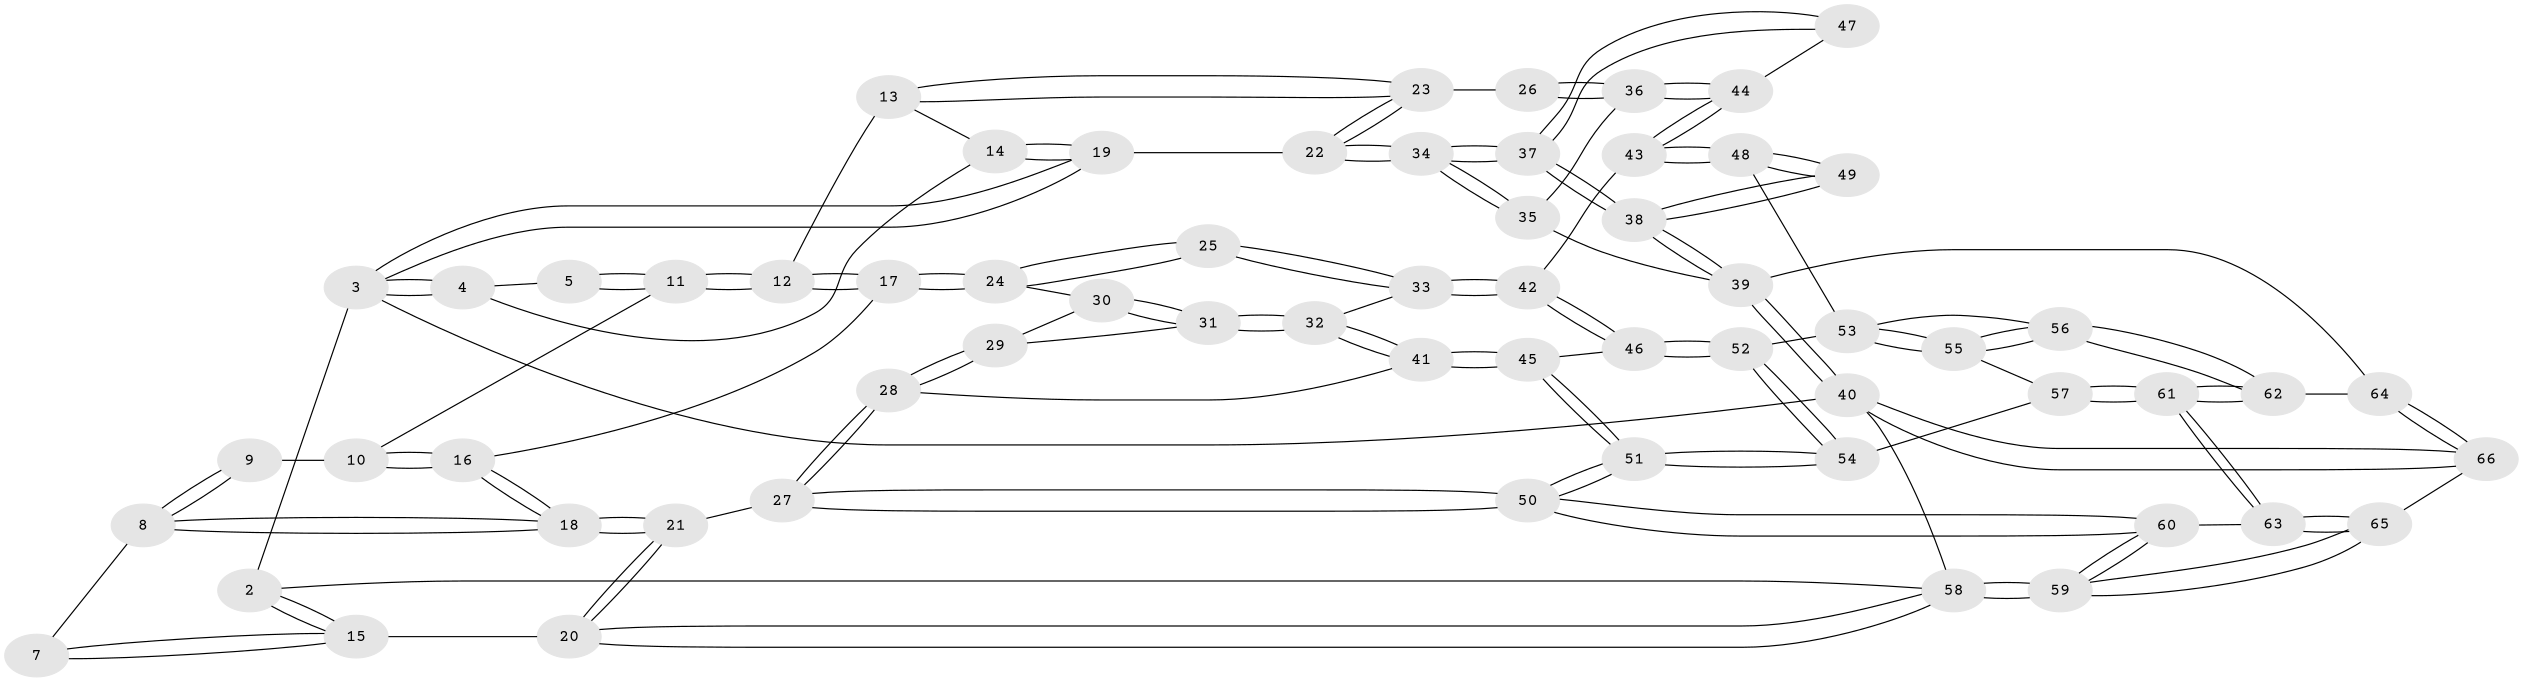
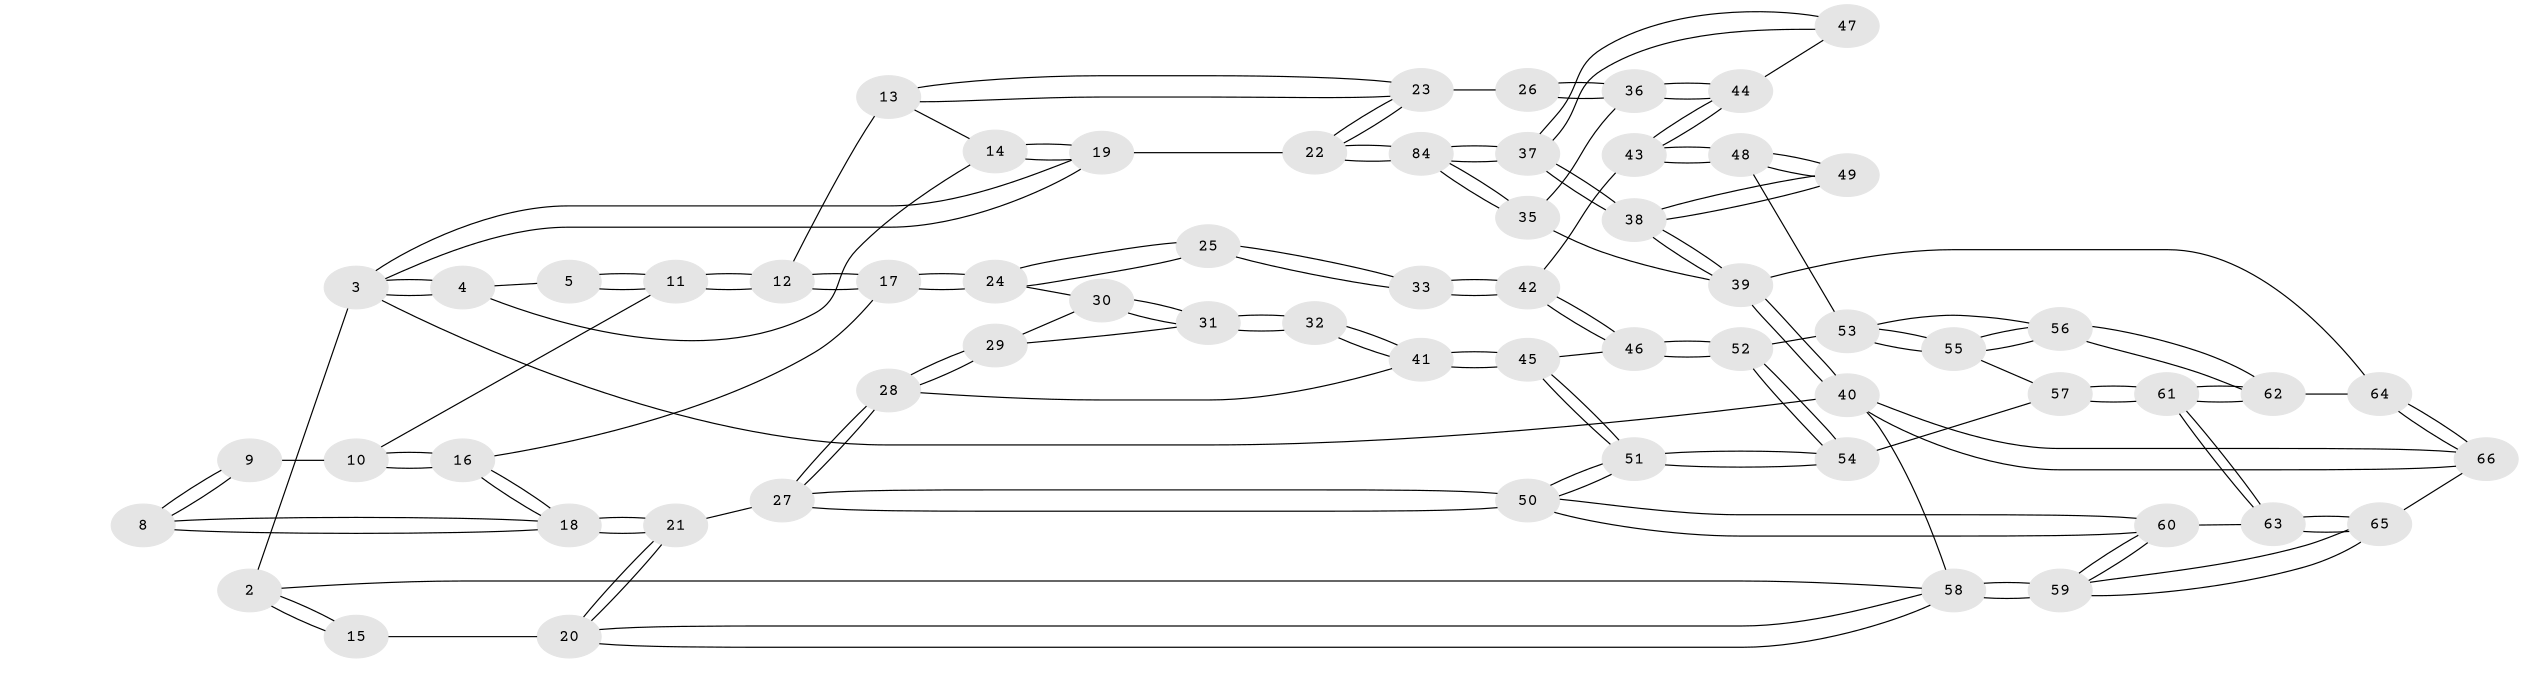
(1421, 154) -> (1421, 154)
(1368, 305) -> none
(37, 656) -> none
